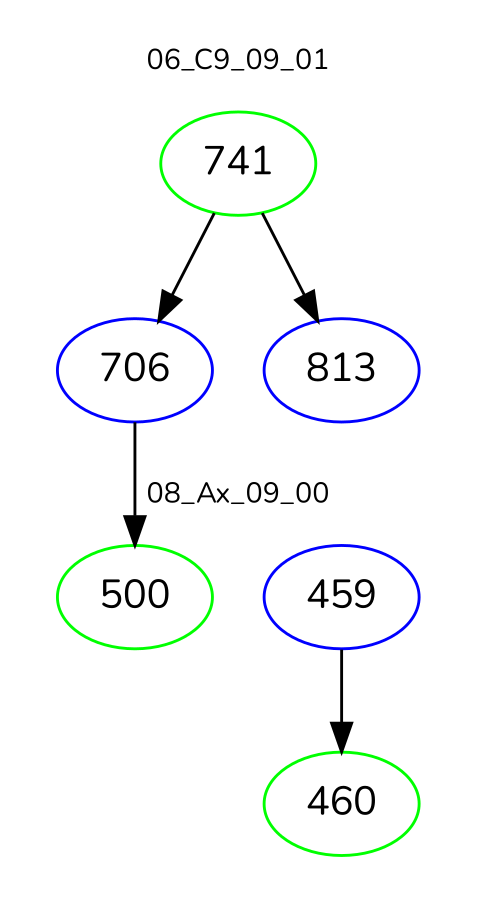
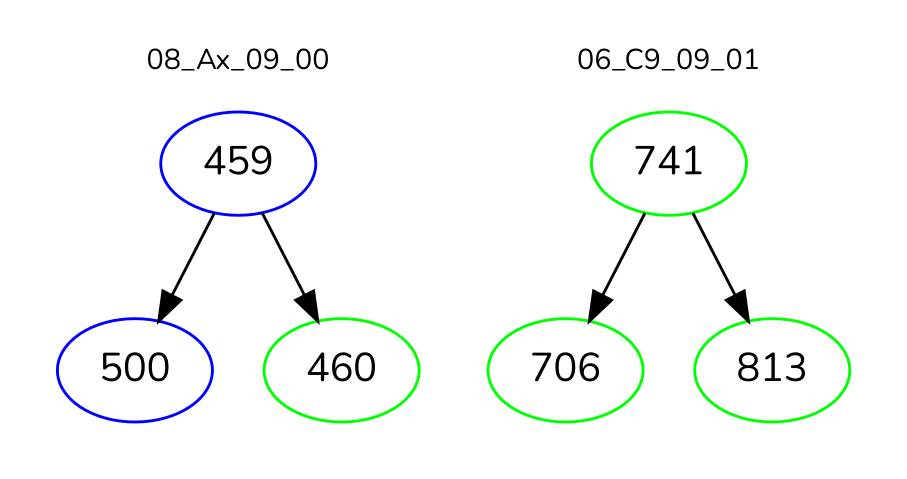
(135, 370) -> (566, 370)
(342, 370) -> (772, 370)
(135, 485) -> (193, 254)
(135, 597) -> (135, 370)
